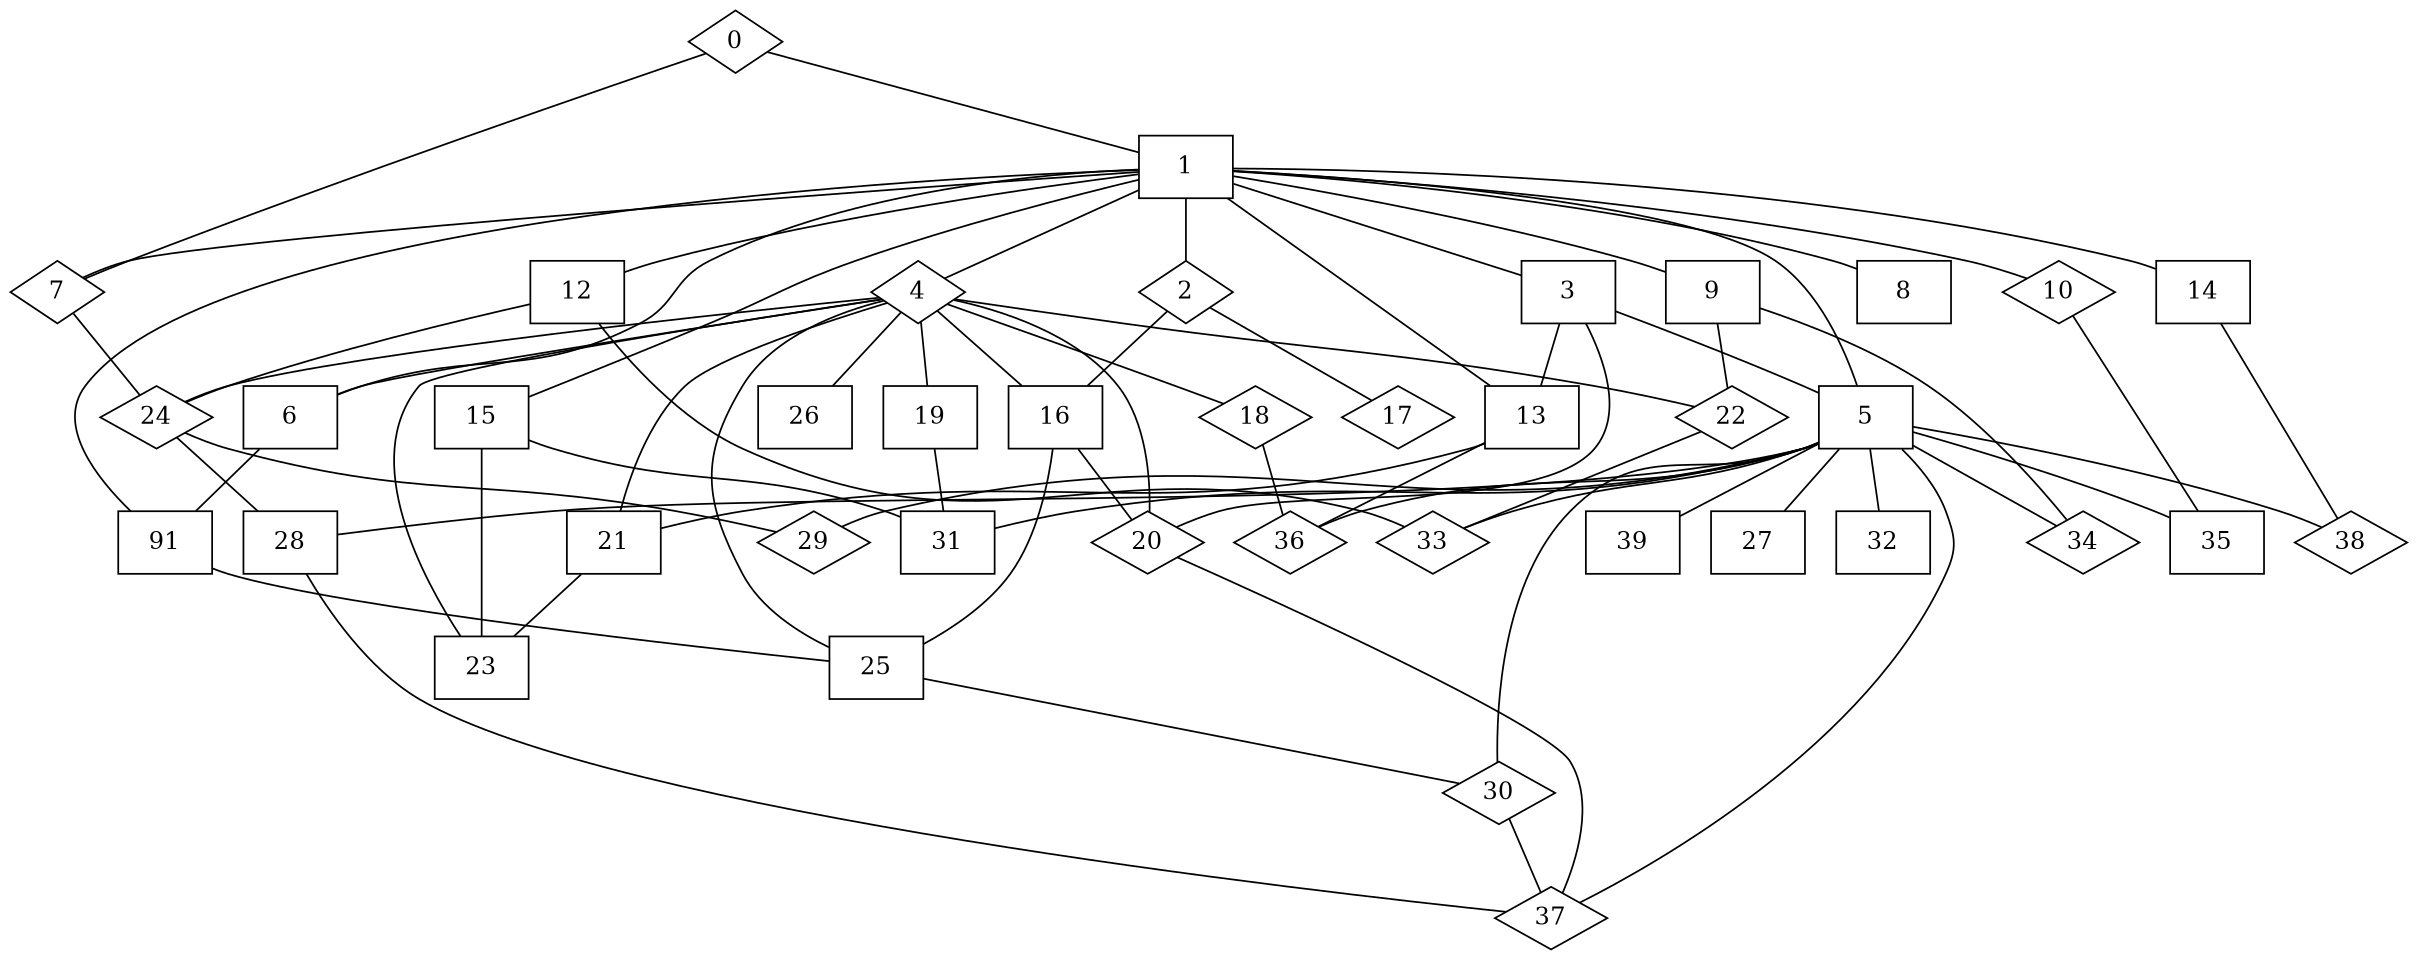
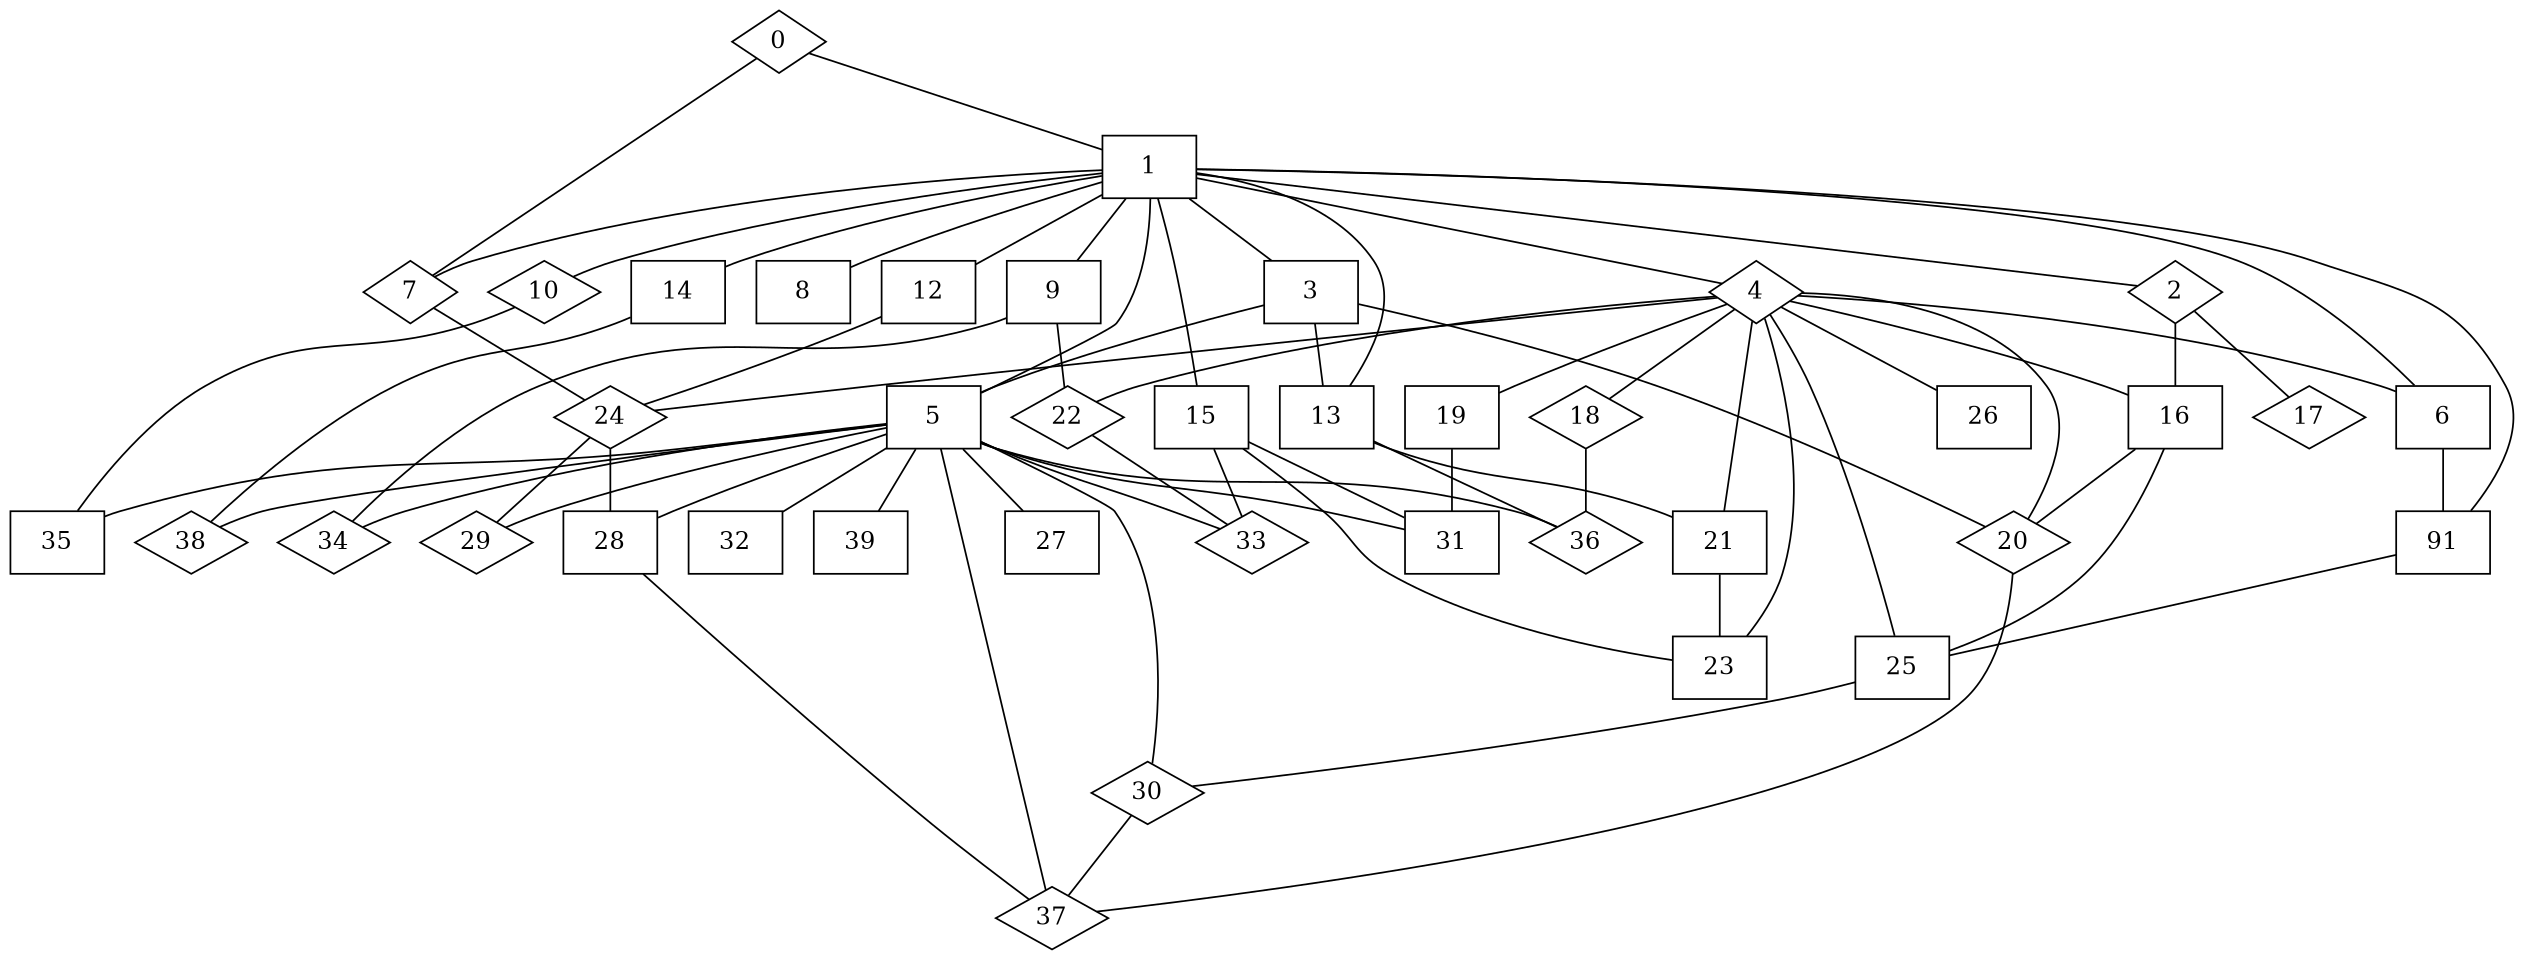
(848, 485) -> (1222, 469)
